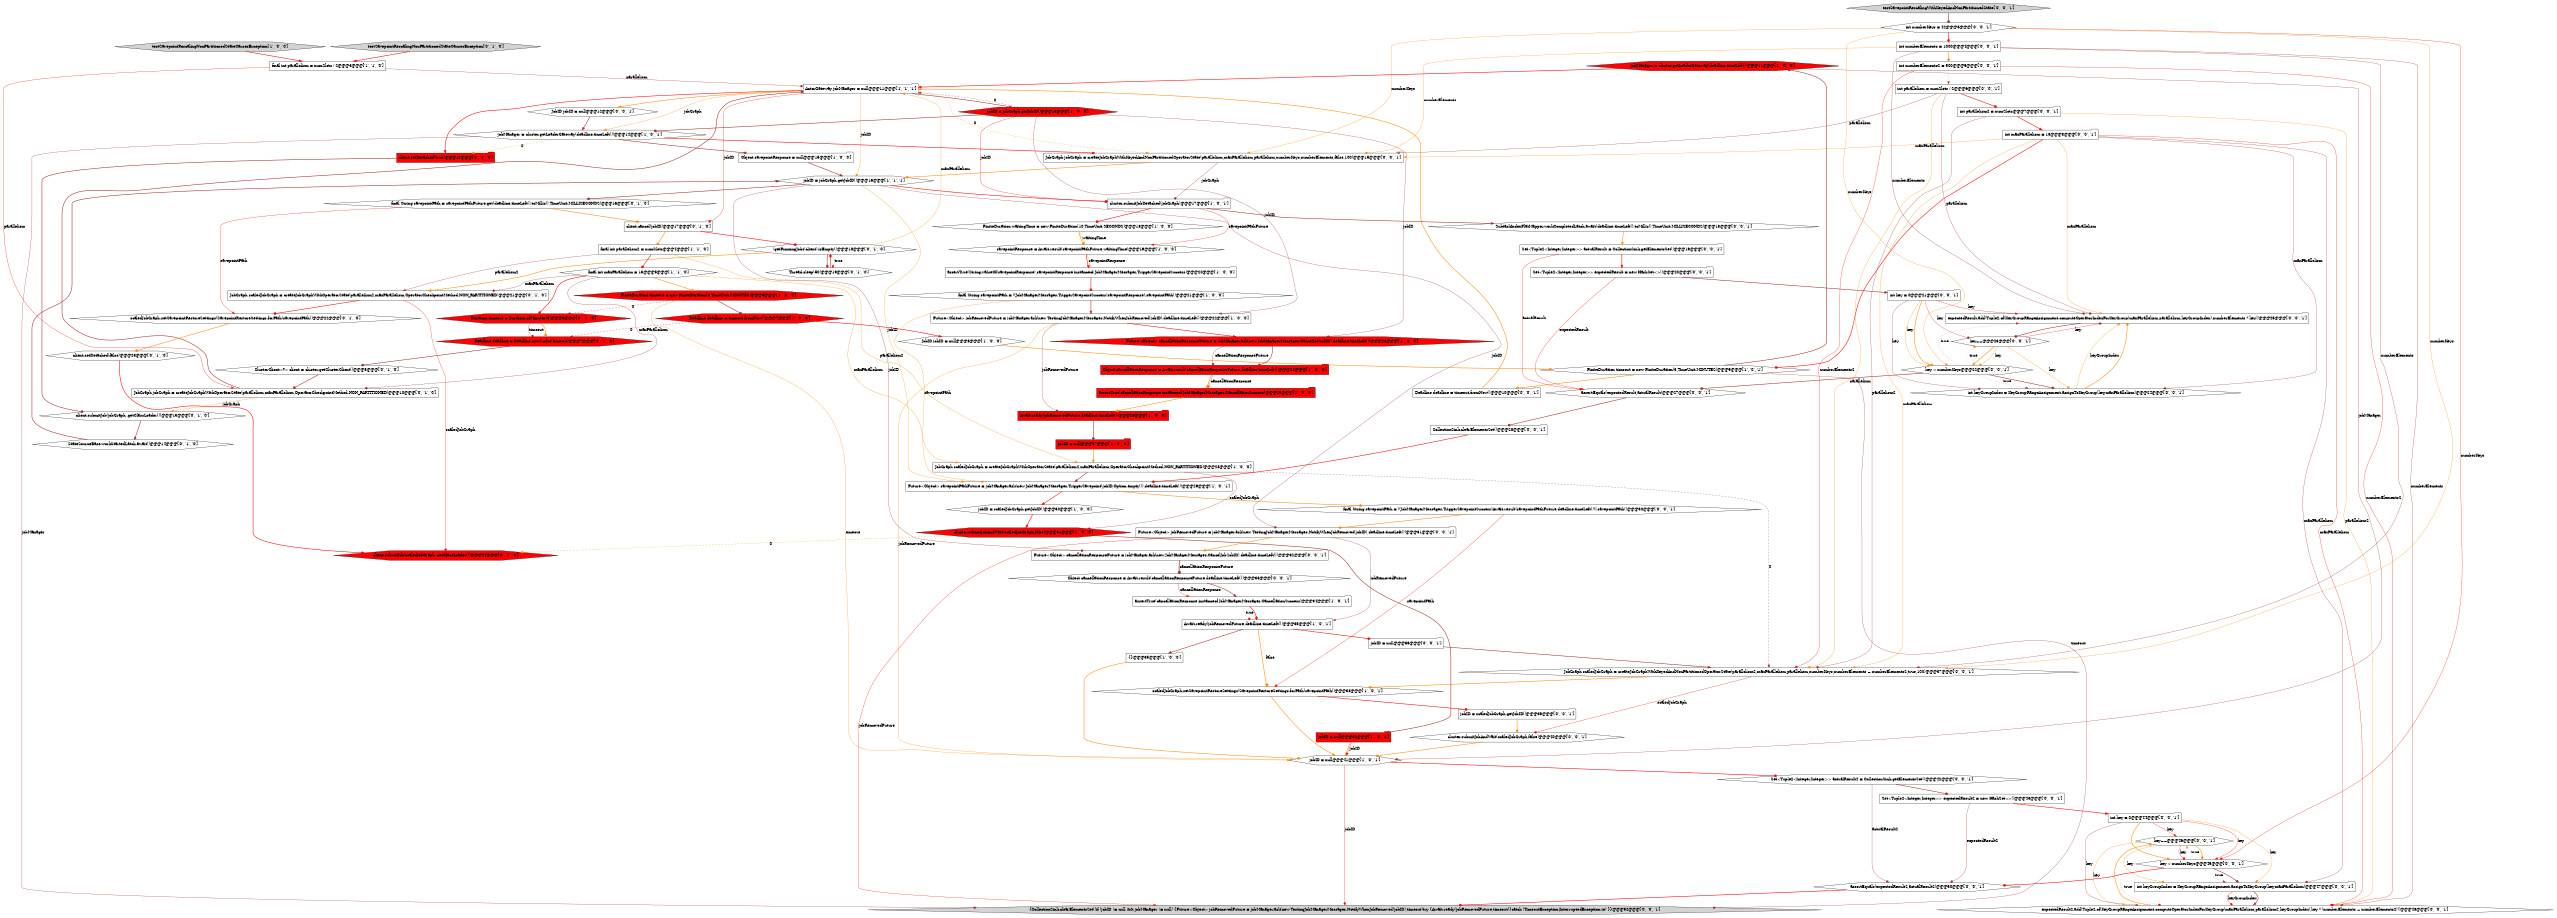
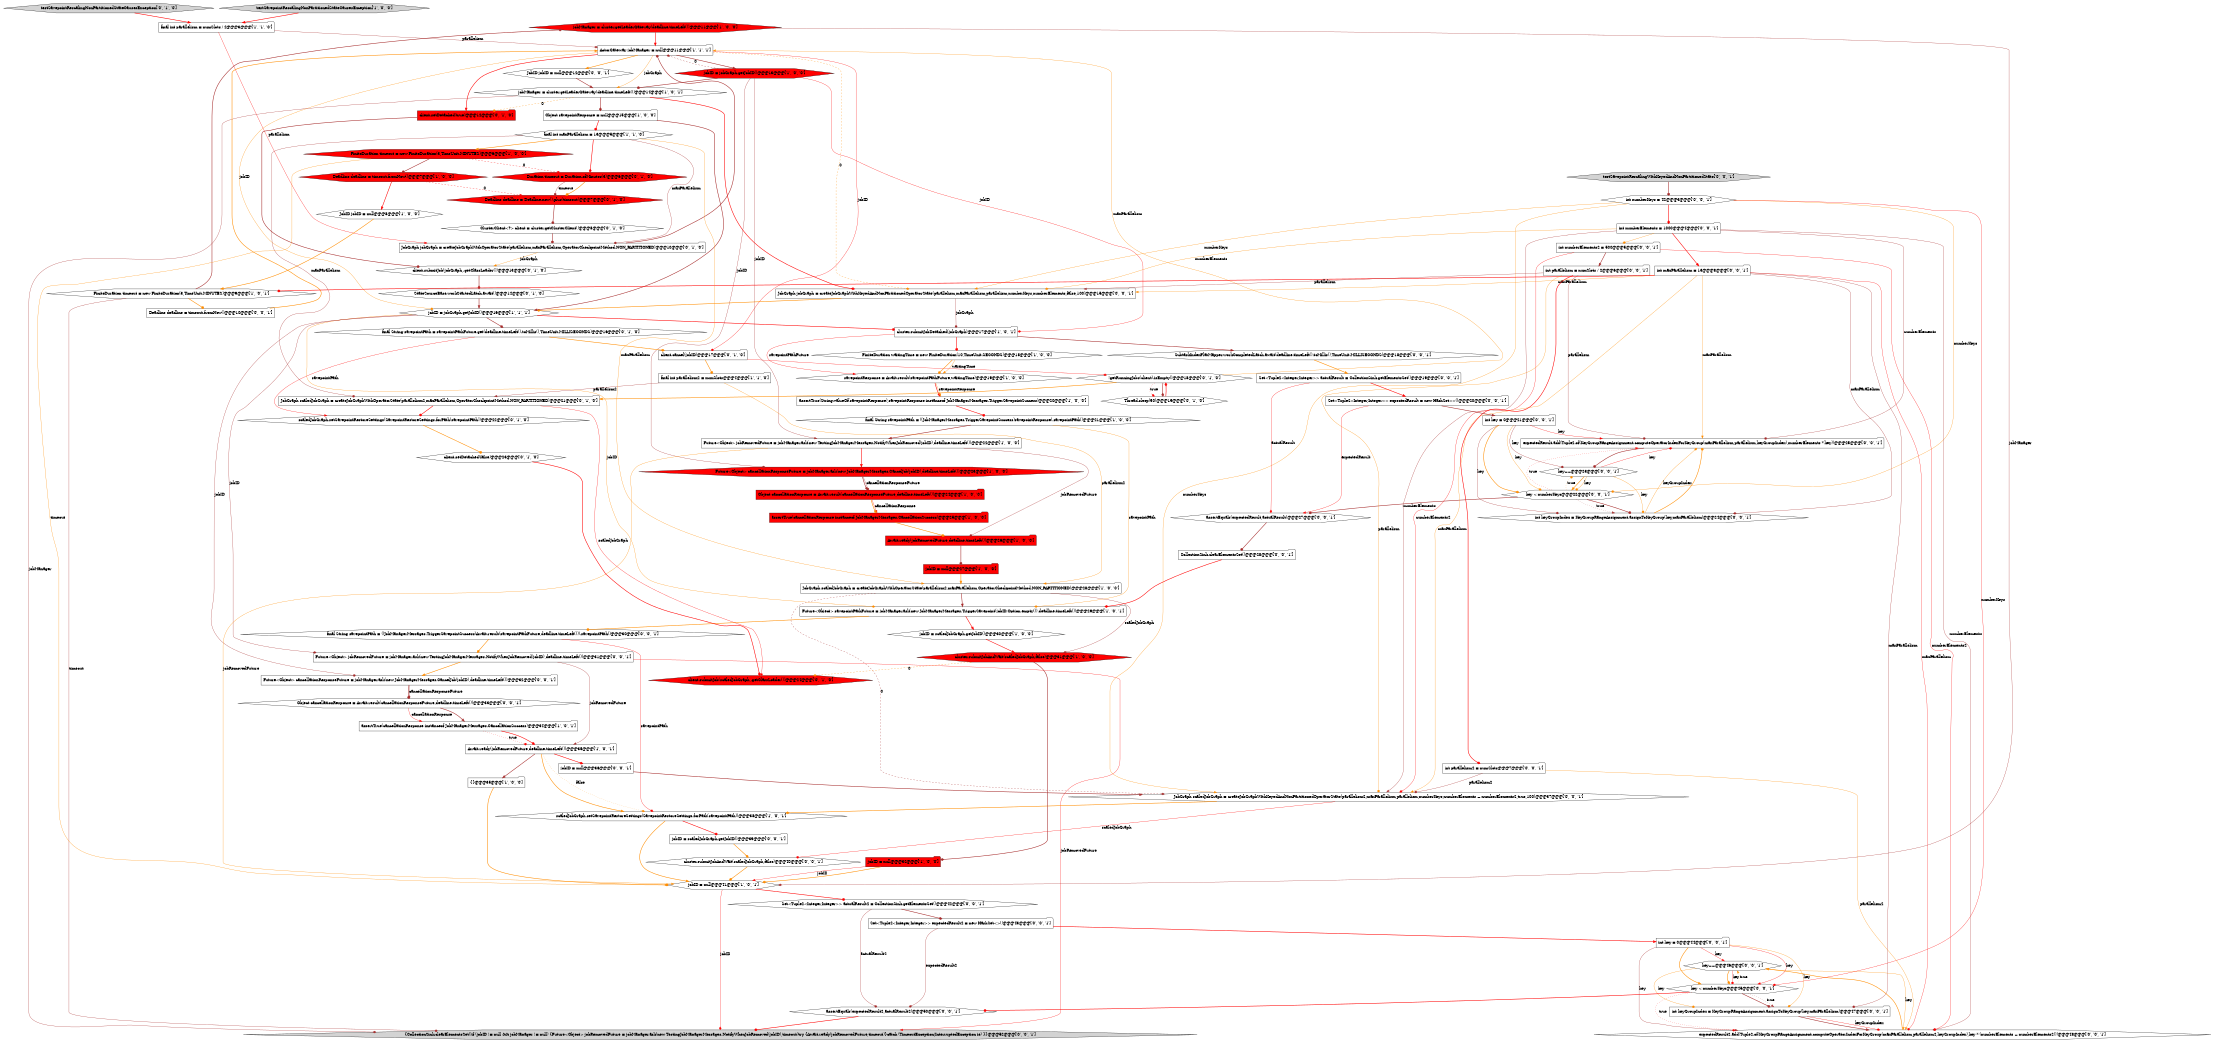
(1949, 55) -> (1640, 238)
(1949, 76) -> (1603, 258)
(2029, 123) -> (1685, 249)
(747, 238) -> (925, 368)
(646, 261) -> (597, 124)
